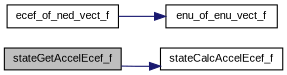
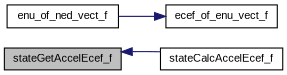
(63, 16) -> (63, 16)
(222, 16) -> (222, 16)
(135, 66) -> (146, 52)
